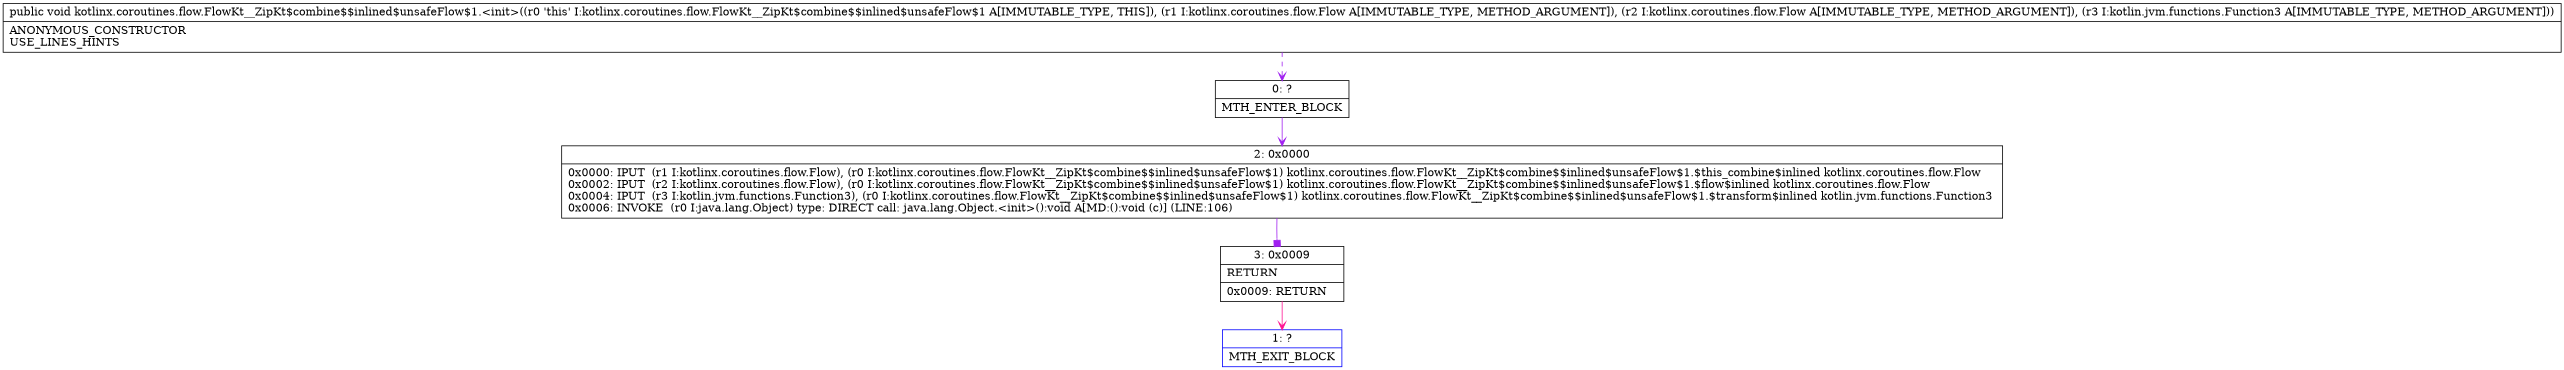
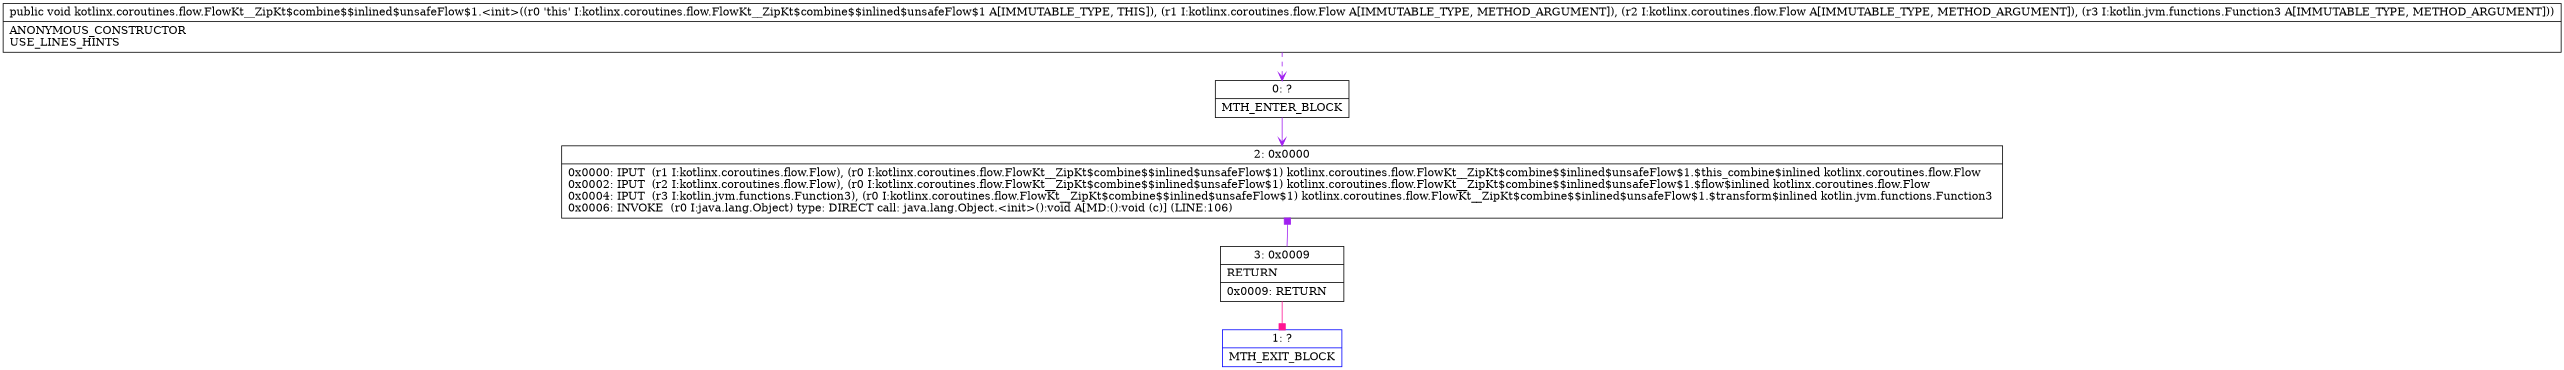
(1277, 228) -> (1287, 236)
(1282, 312) -> (1282, 312)
